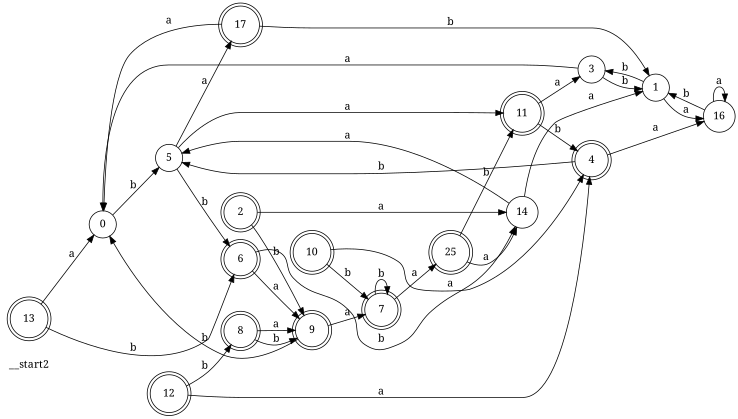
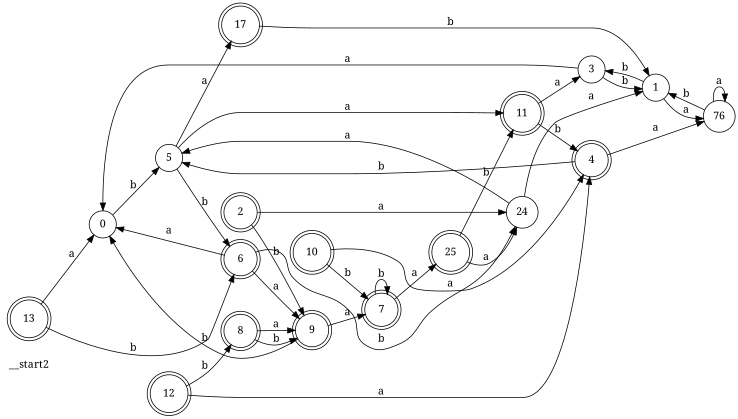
(119, 78) -> (174, 242)
(719, 116) -> (719, 116)
(522, 212) -> (522, 212)
